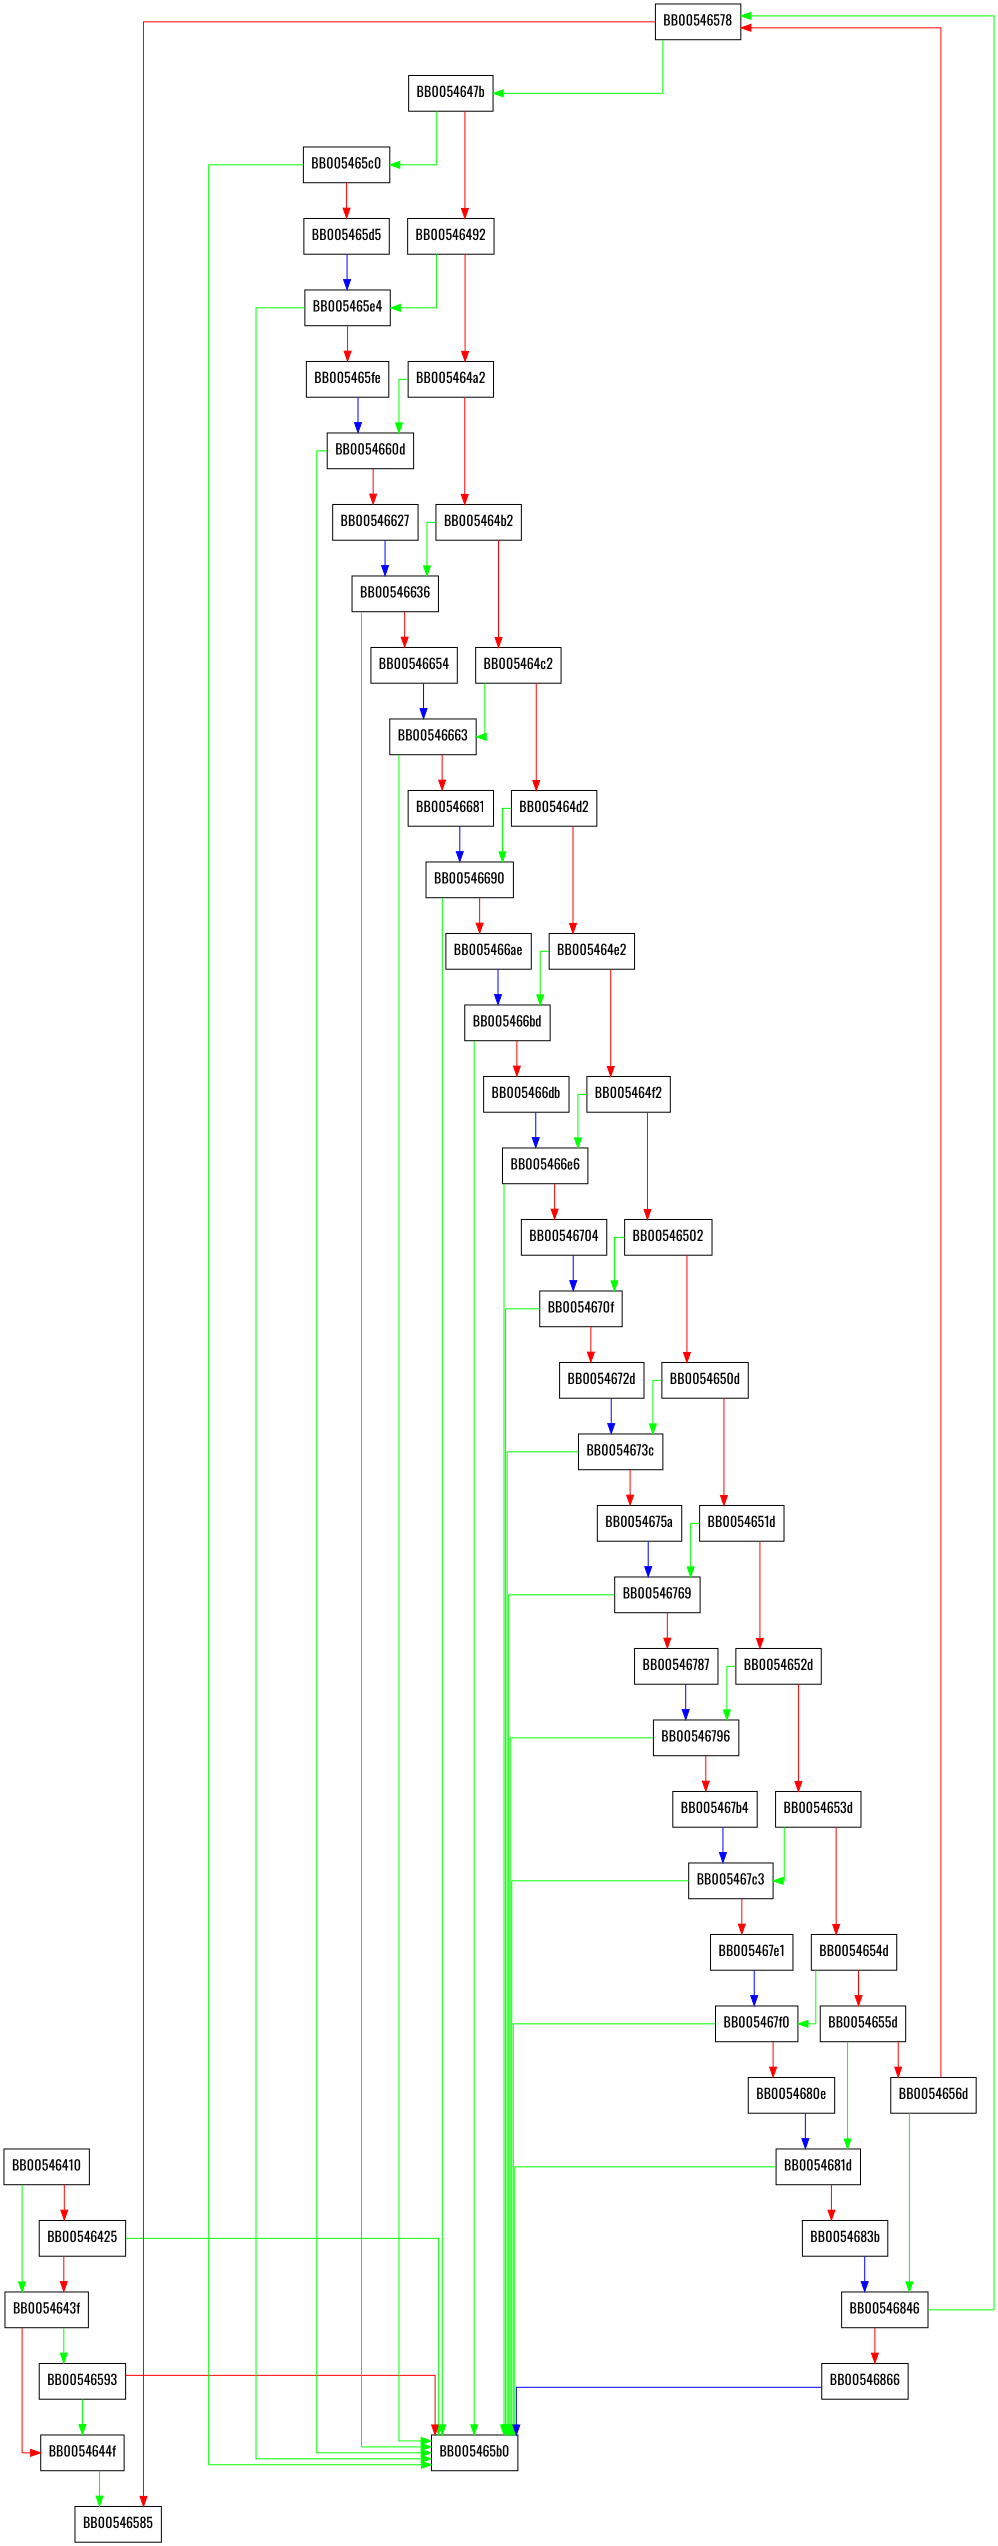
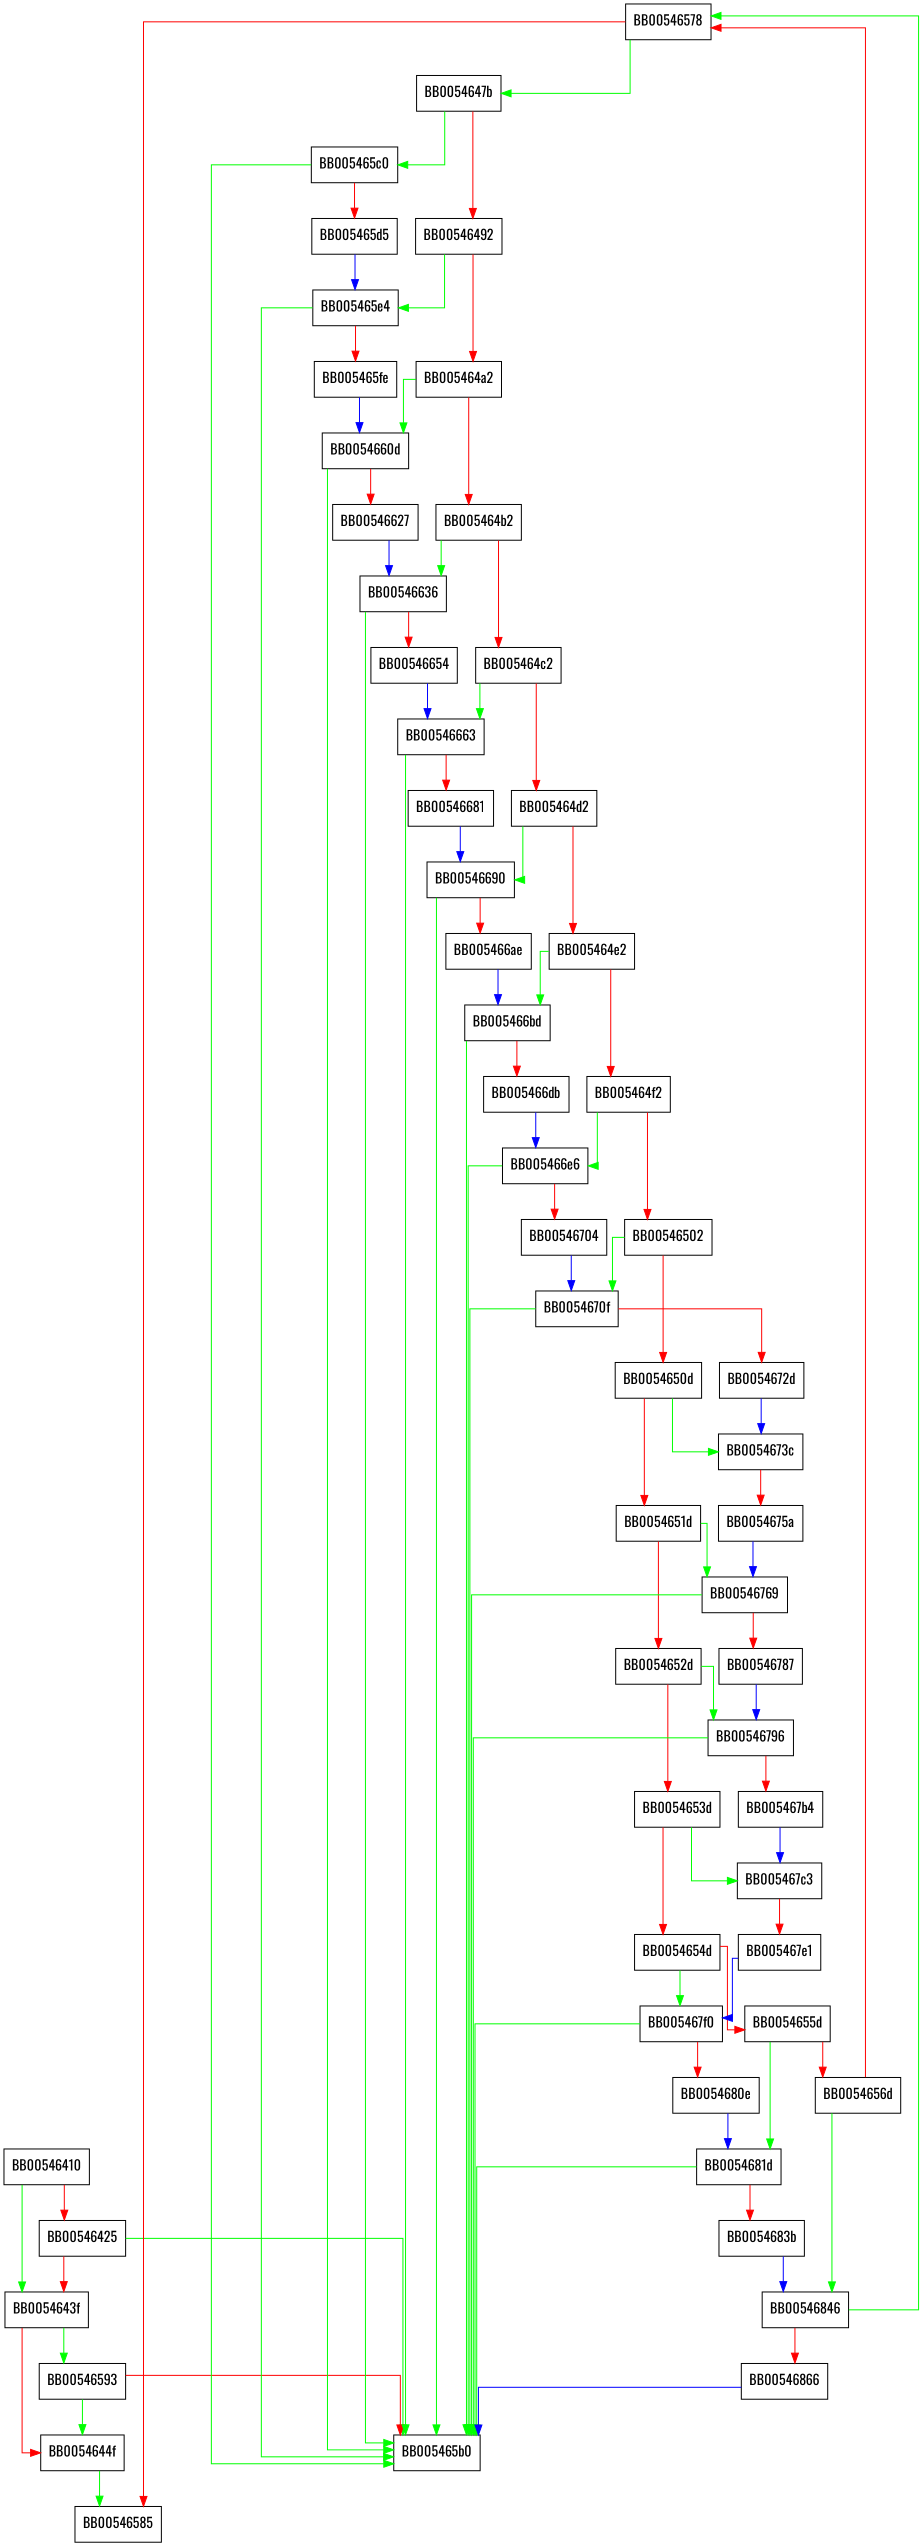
(507, 1903) -> none
(512, 2064) -> none
